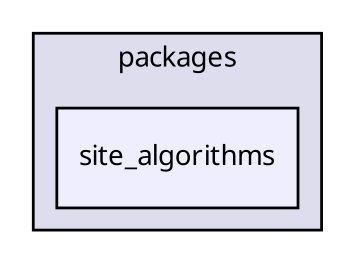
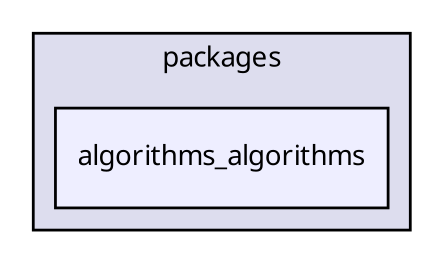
(177, 158) -> (222, 158)
